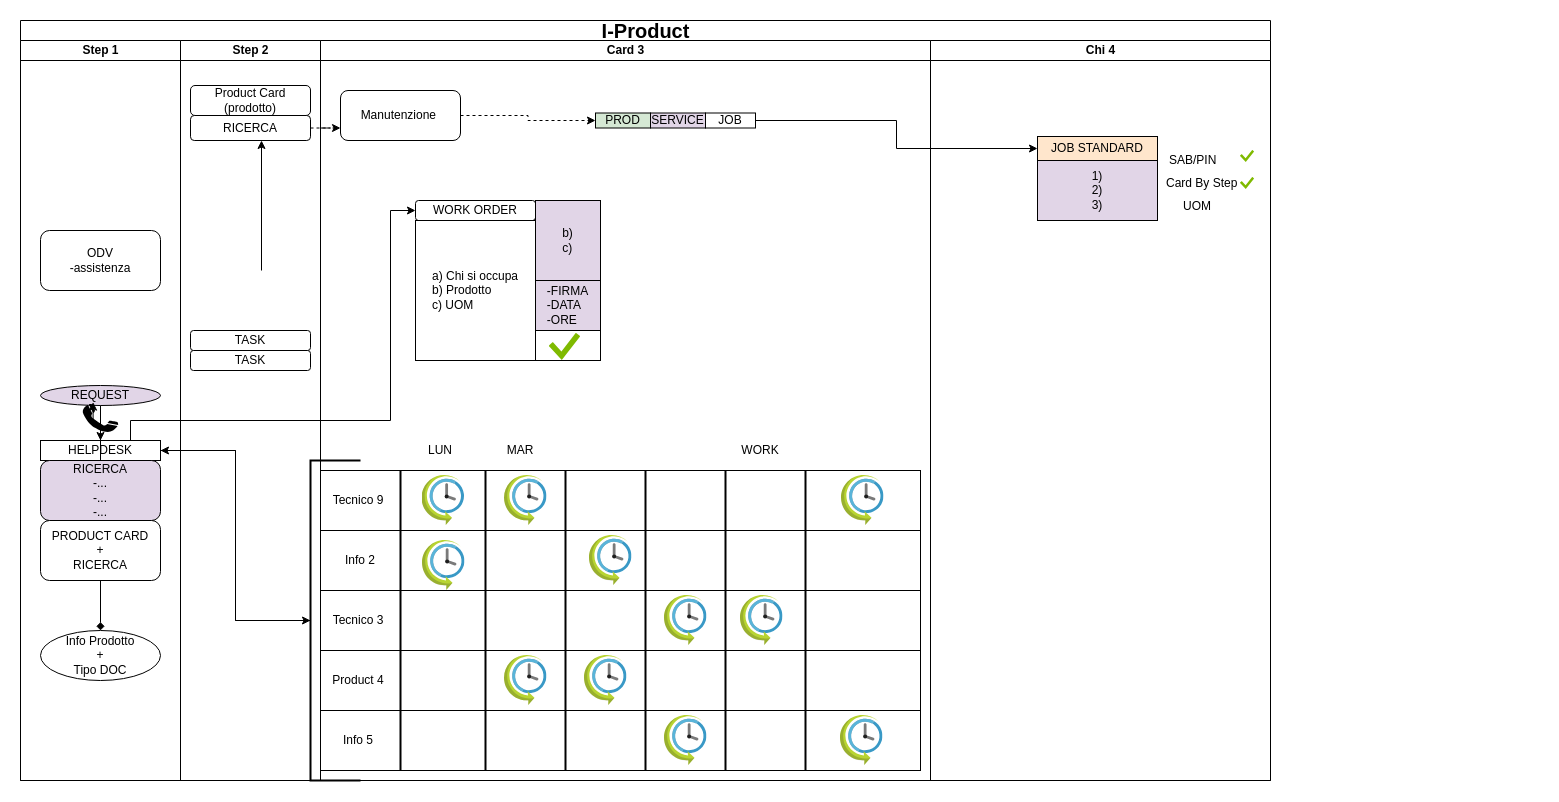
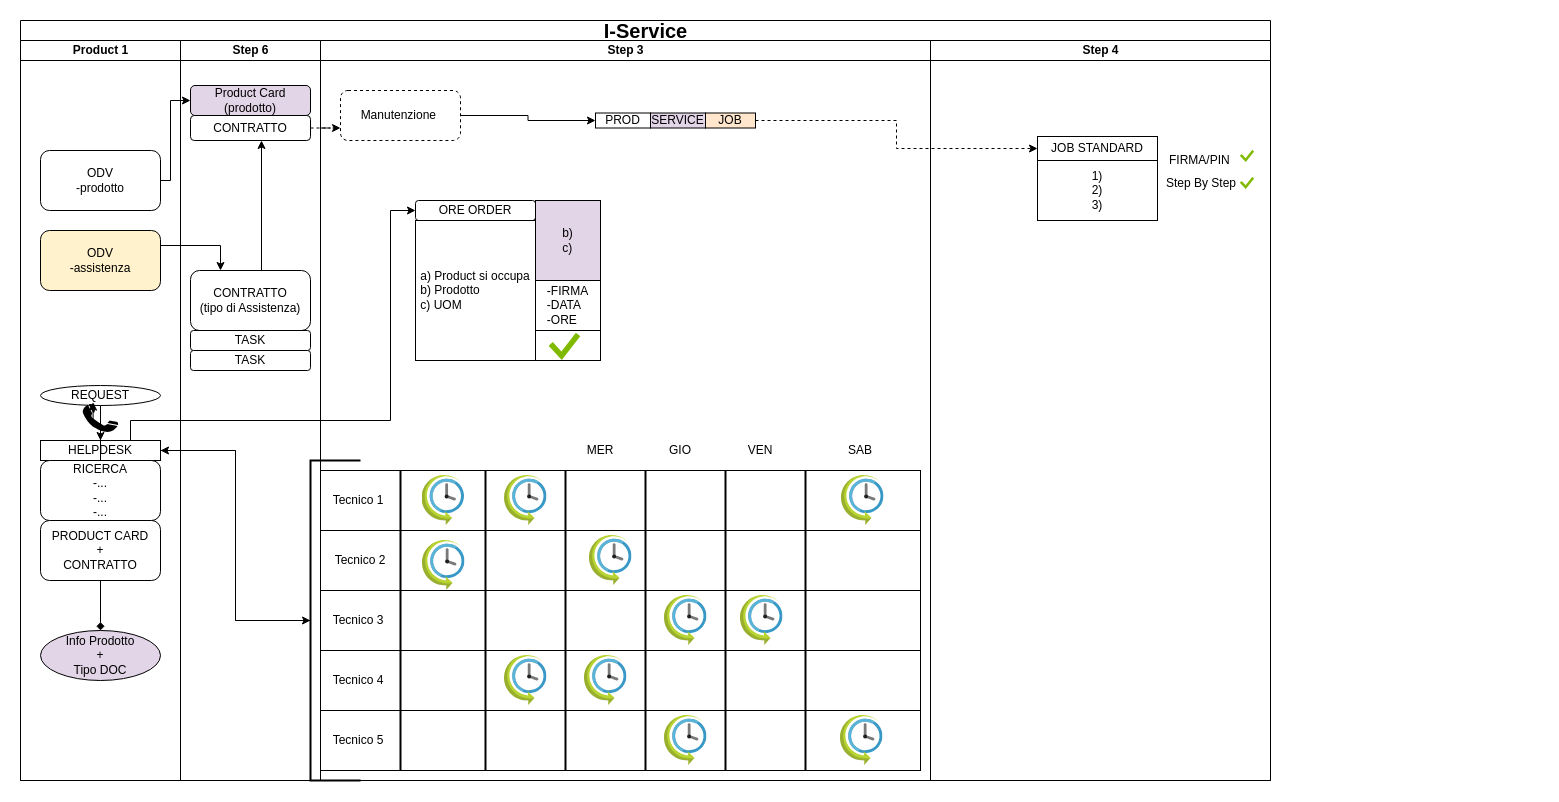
(646, 31) -> (646, 31)
(101, 51) -> (101, 51)
(251, 51) -> (251, 51)
(626, 51) -> (626, 51)
(1101, 51) -> (1101, 51)
(251, 101) -> (251, 101)
(401, 116) -> (401, 116)
(527, 116) -> (527, 116)
(623, 121) -> (623, 121)
(731, 121) -> (731, 121)
(251, 129) -> (251, 129)
(897, 130) -> (897, 130)
none -> (171, 140)
(1098, 149) -> (1098, 149)
(1193, 161) -> (1200, 161)
none -> (101, 181)
(1204, 184) -> (1204, 184)
(1098, 191) -> (1098, 191)
(1198, 207) -> none
(476, 211) -> (476, 211)
none -> (200, 246)
(101, 261) -> (101, 261)
(476, 291) -> (476, 291)
none -> (251, 301)
(568, 306) -> (568, 306)
(101, 396) -> (101, 396)
(441, 451) -> none
(521, 451) -> none
none -> (601, 451)
none -> (681, 451)
(761, 451) -> (761, 451)
none -> (861, 451)
(101, 491) -> (101, 491)
(359, 501) -> (359, 501)
(101, 551) -> (101, 551)
(361, 561) -> (361, 561)
(101, 656) -> (101, 656)
(359, 681) -> (359, 681)
(359, 741) -> (359, 741)
